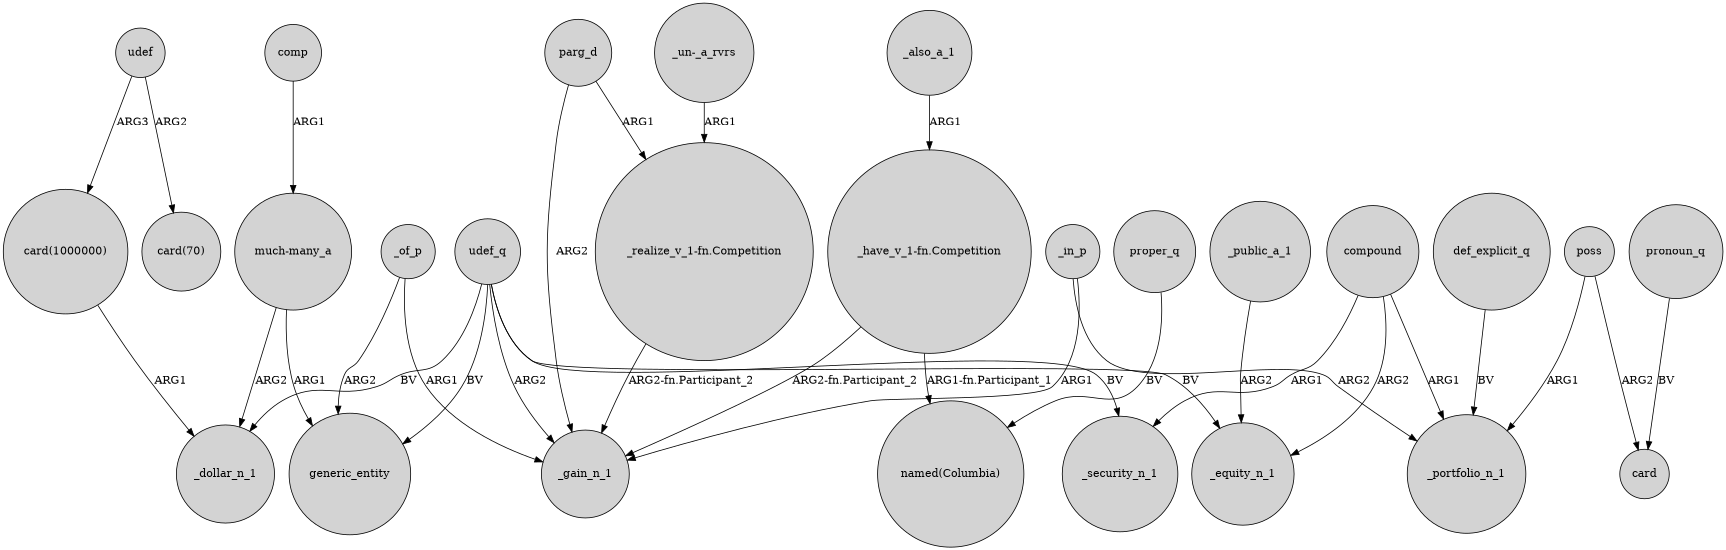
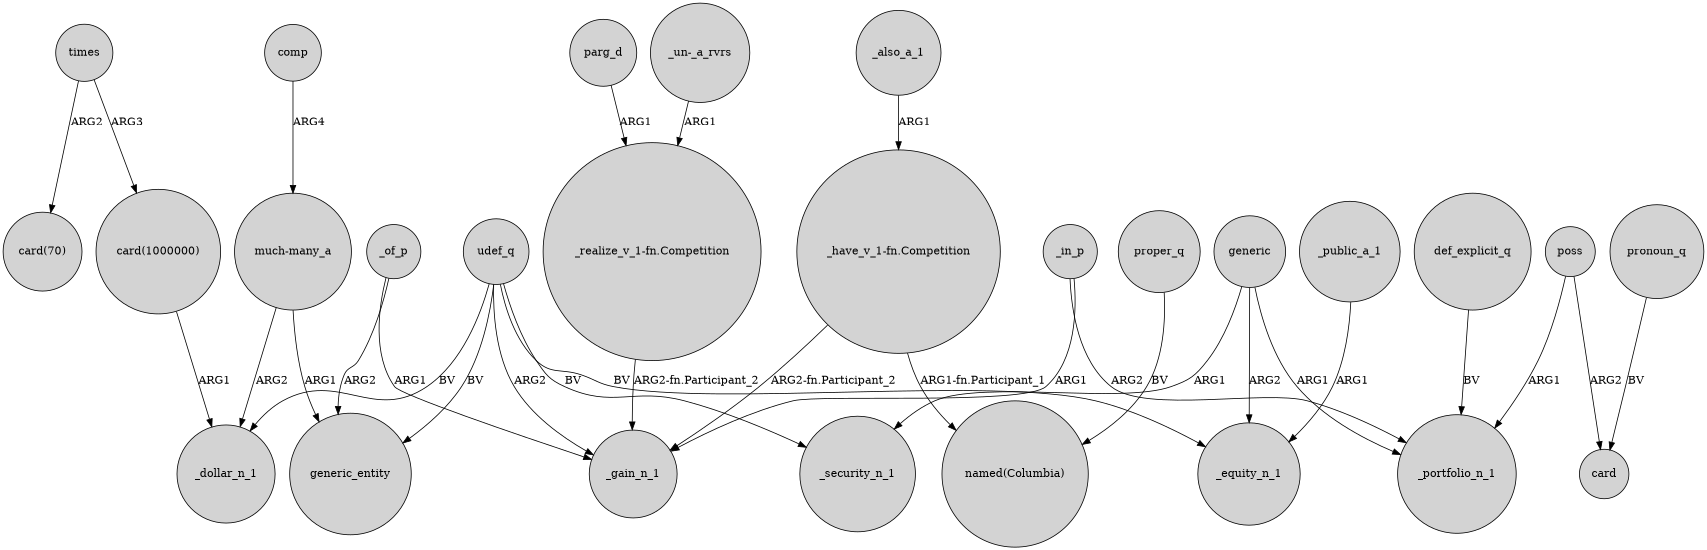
(140, 53) -> (84, 53)
(309, 123) -> (309, 123)
(1373, 252) -> (1250, 252)
(547, 255) -> none
(1257, 381) -> (1353, 381)
